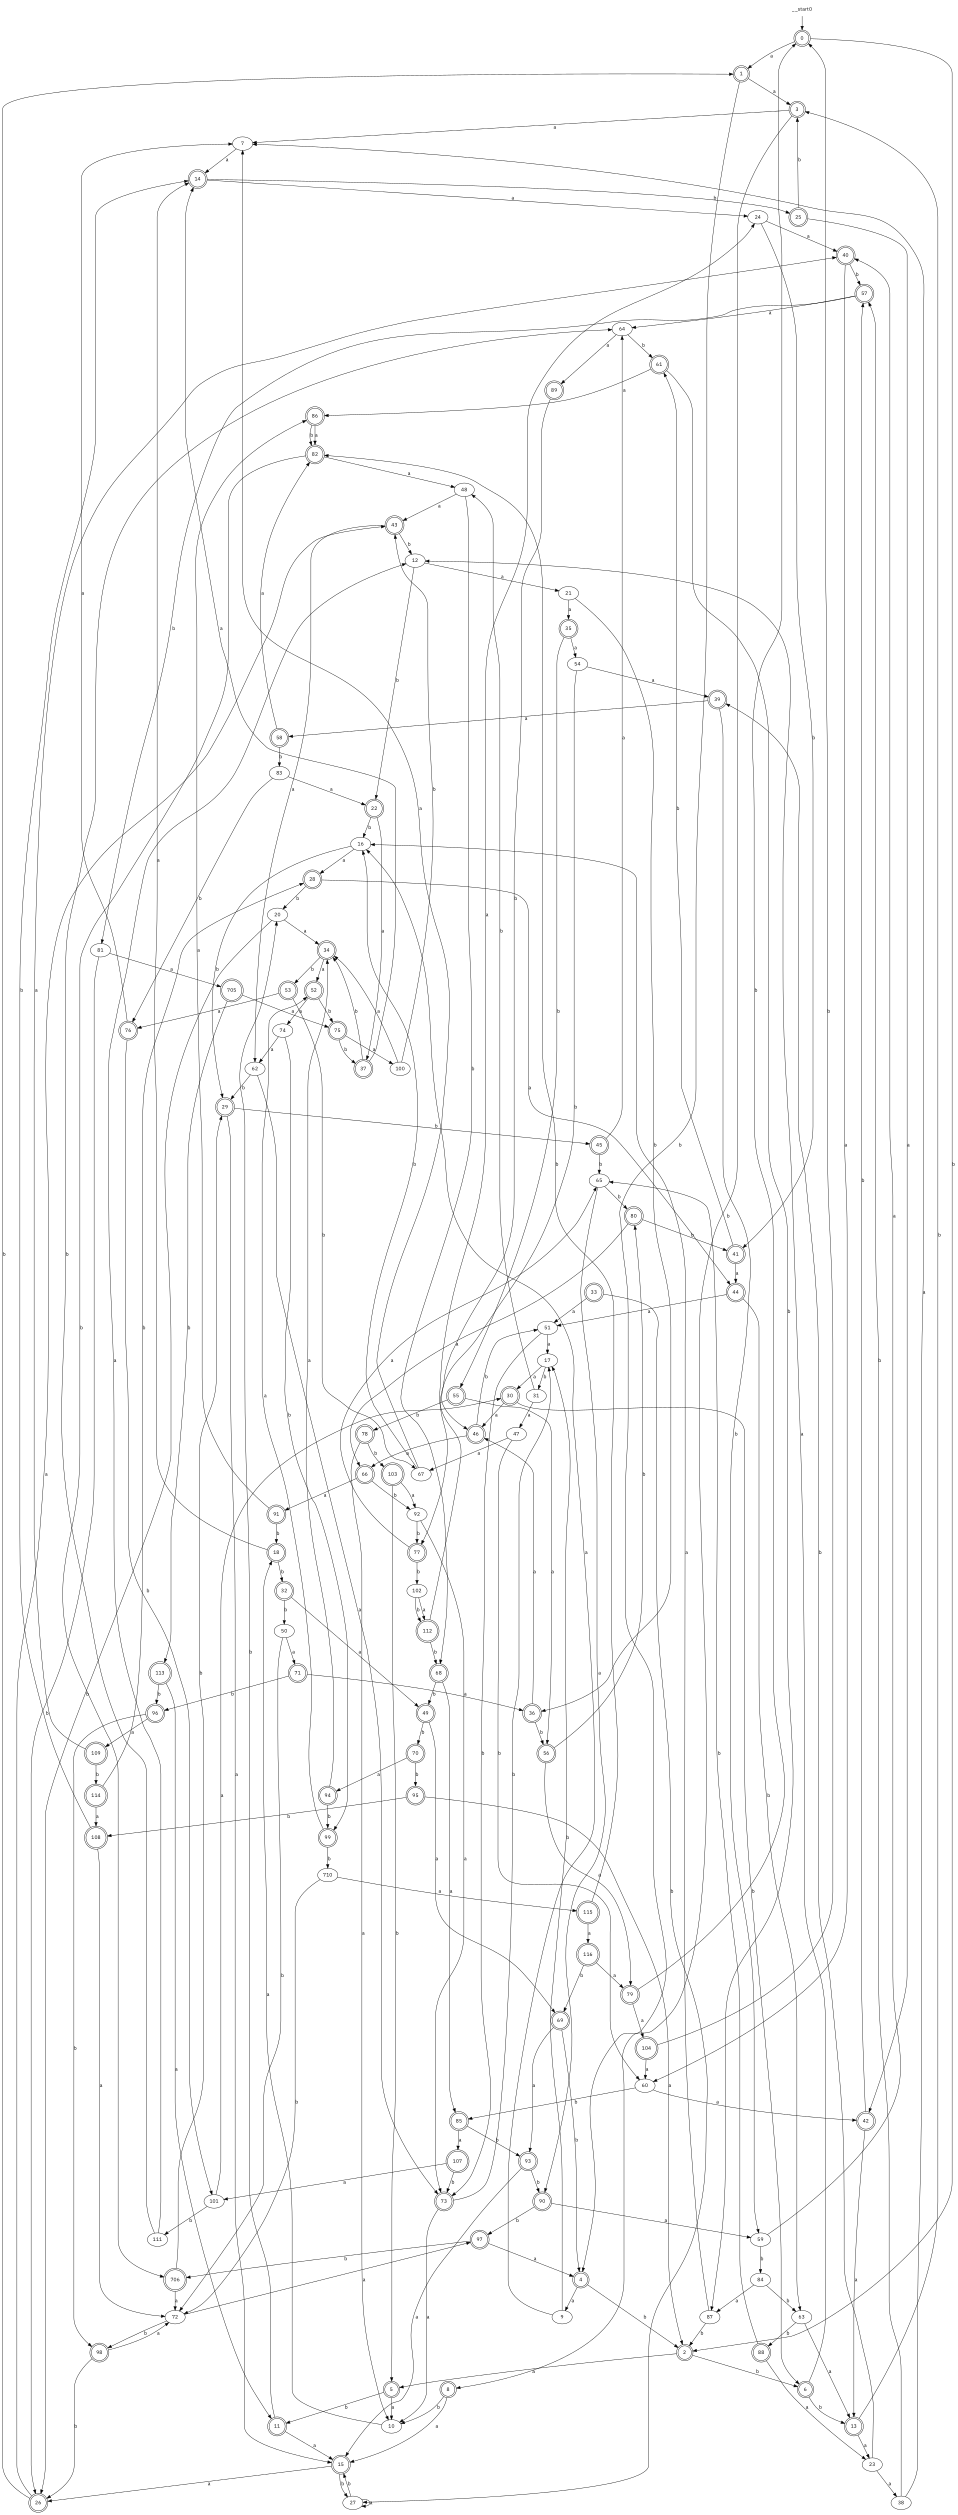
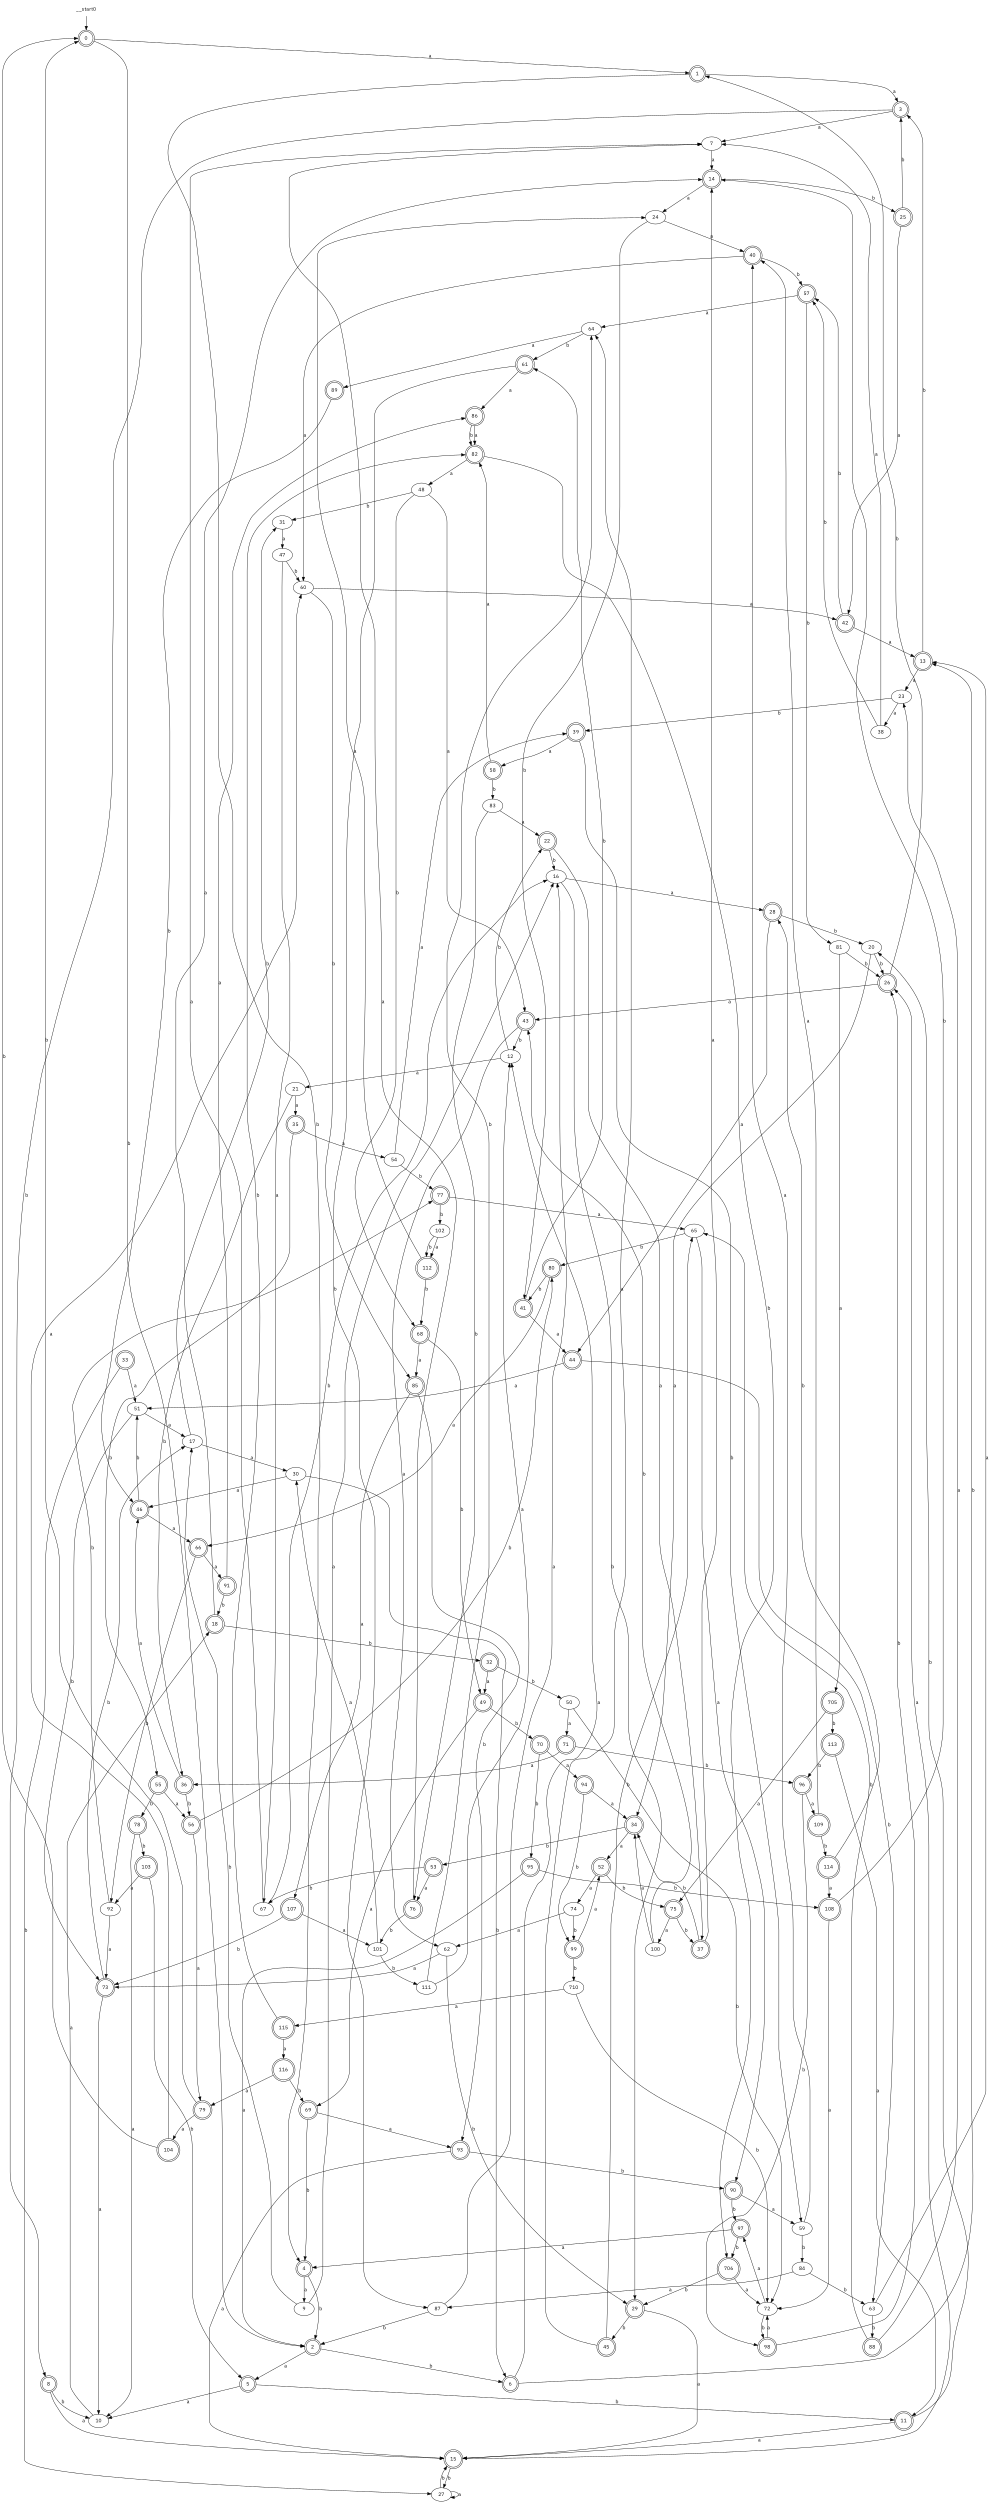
(500, 941) -> (354, 506)
(510, 1396) -> (296, 1474)
